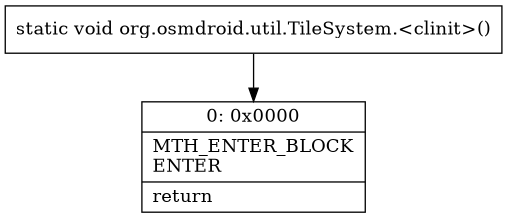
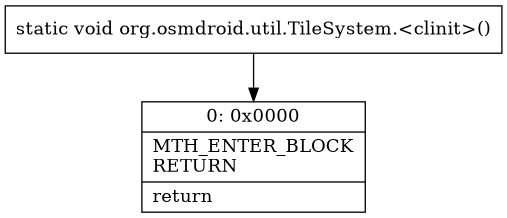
(187, 166) -> (195, 166)
